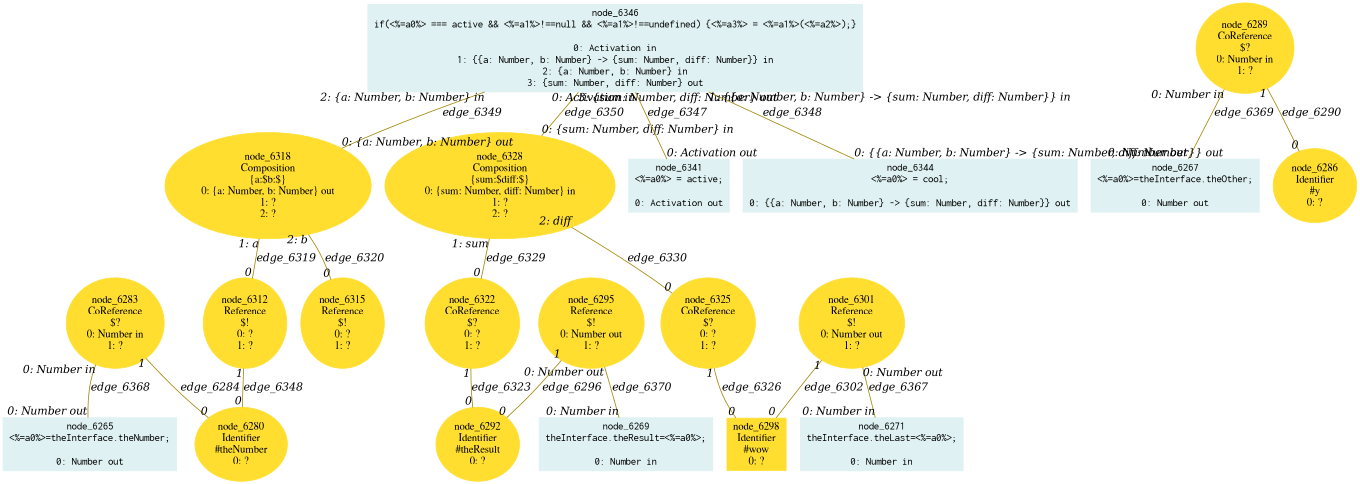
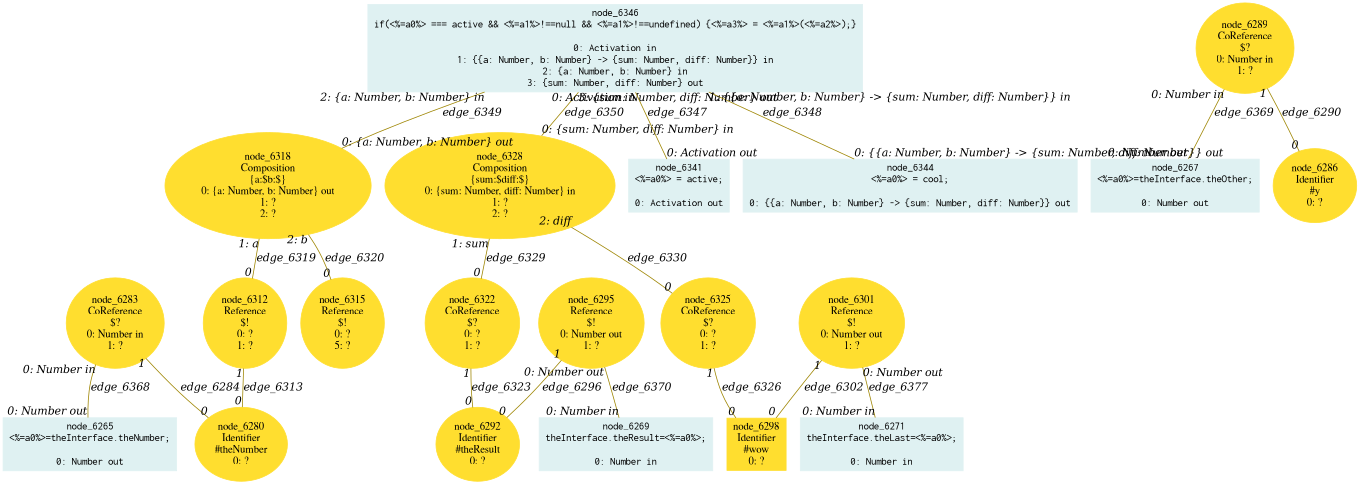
(343, 323) -> (343, 323)
(273, 388) -> (273, 388)
(899, 388) -> (899, 388)
